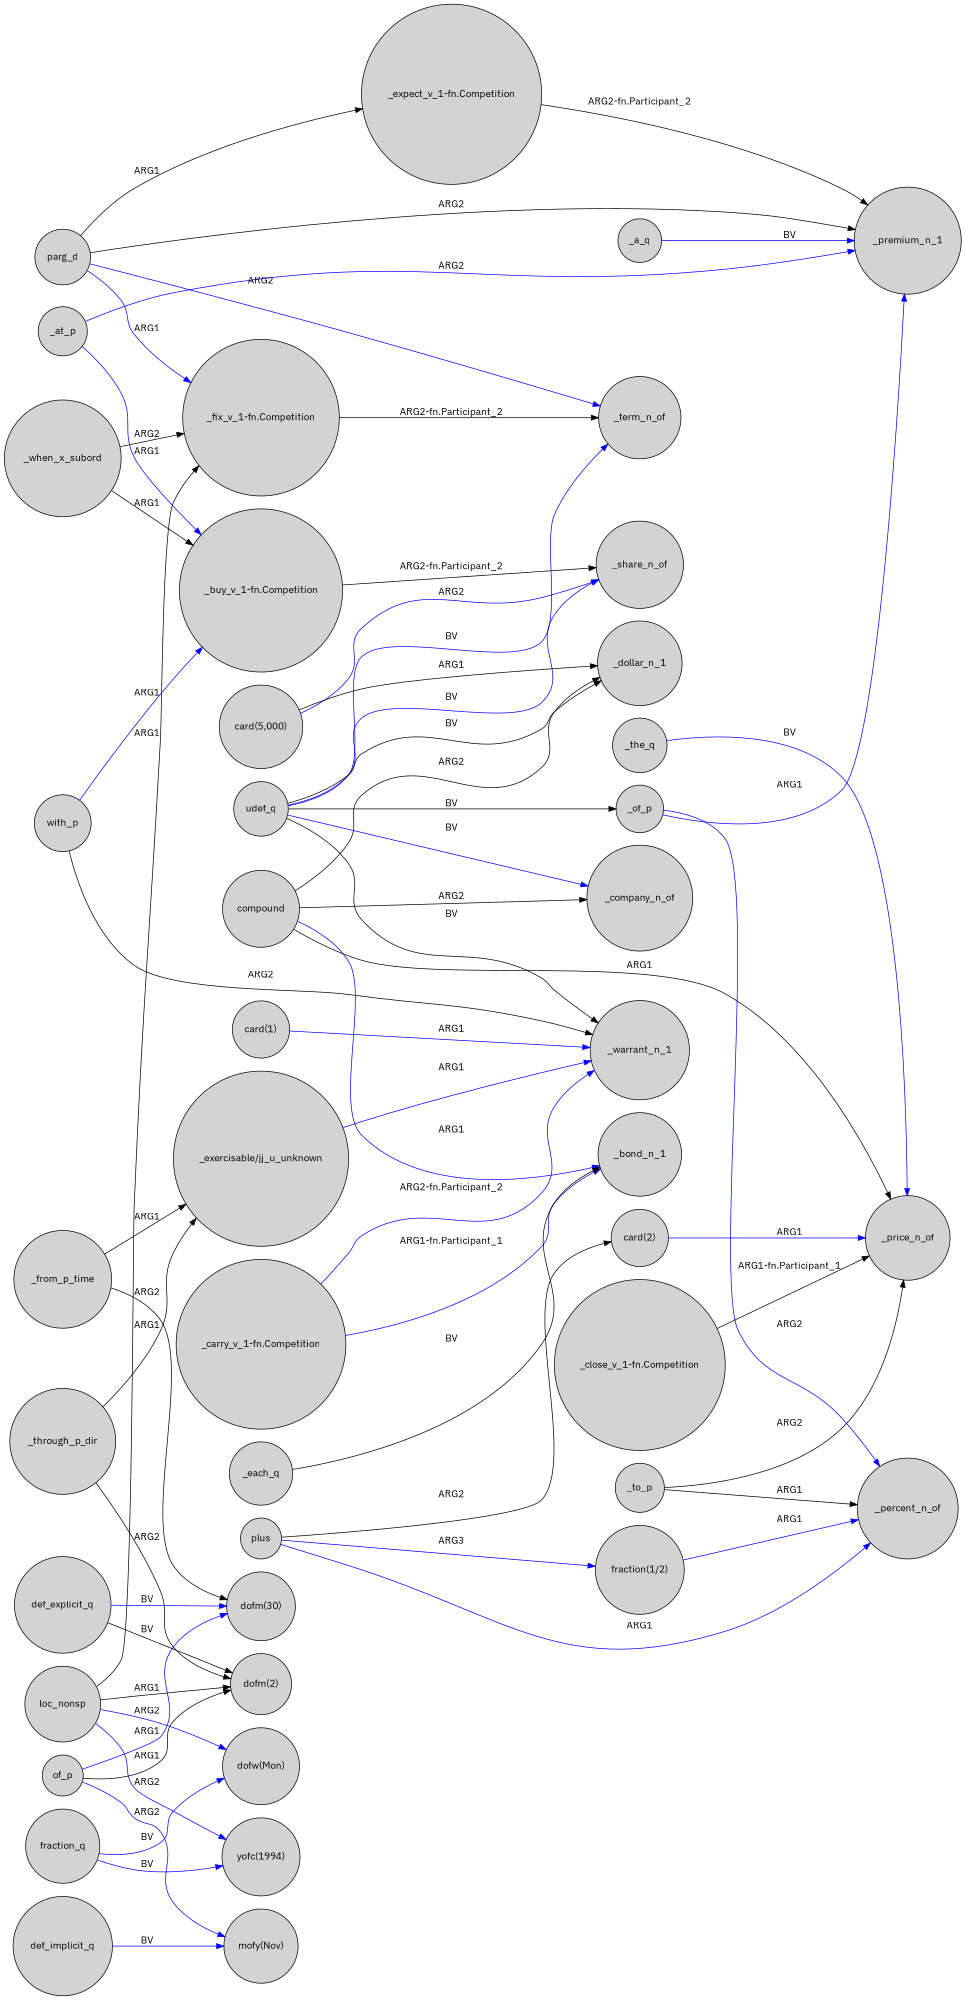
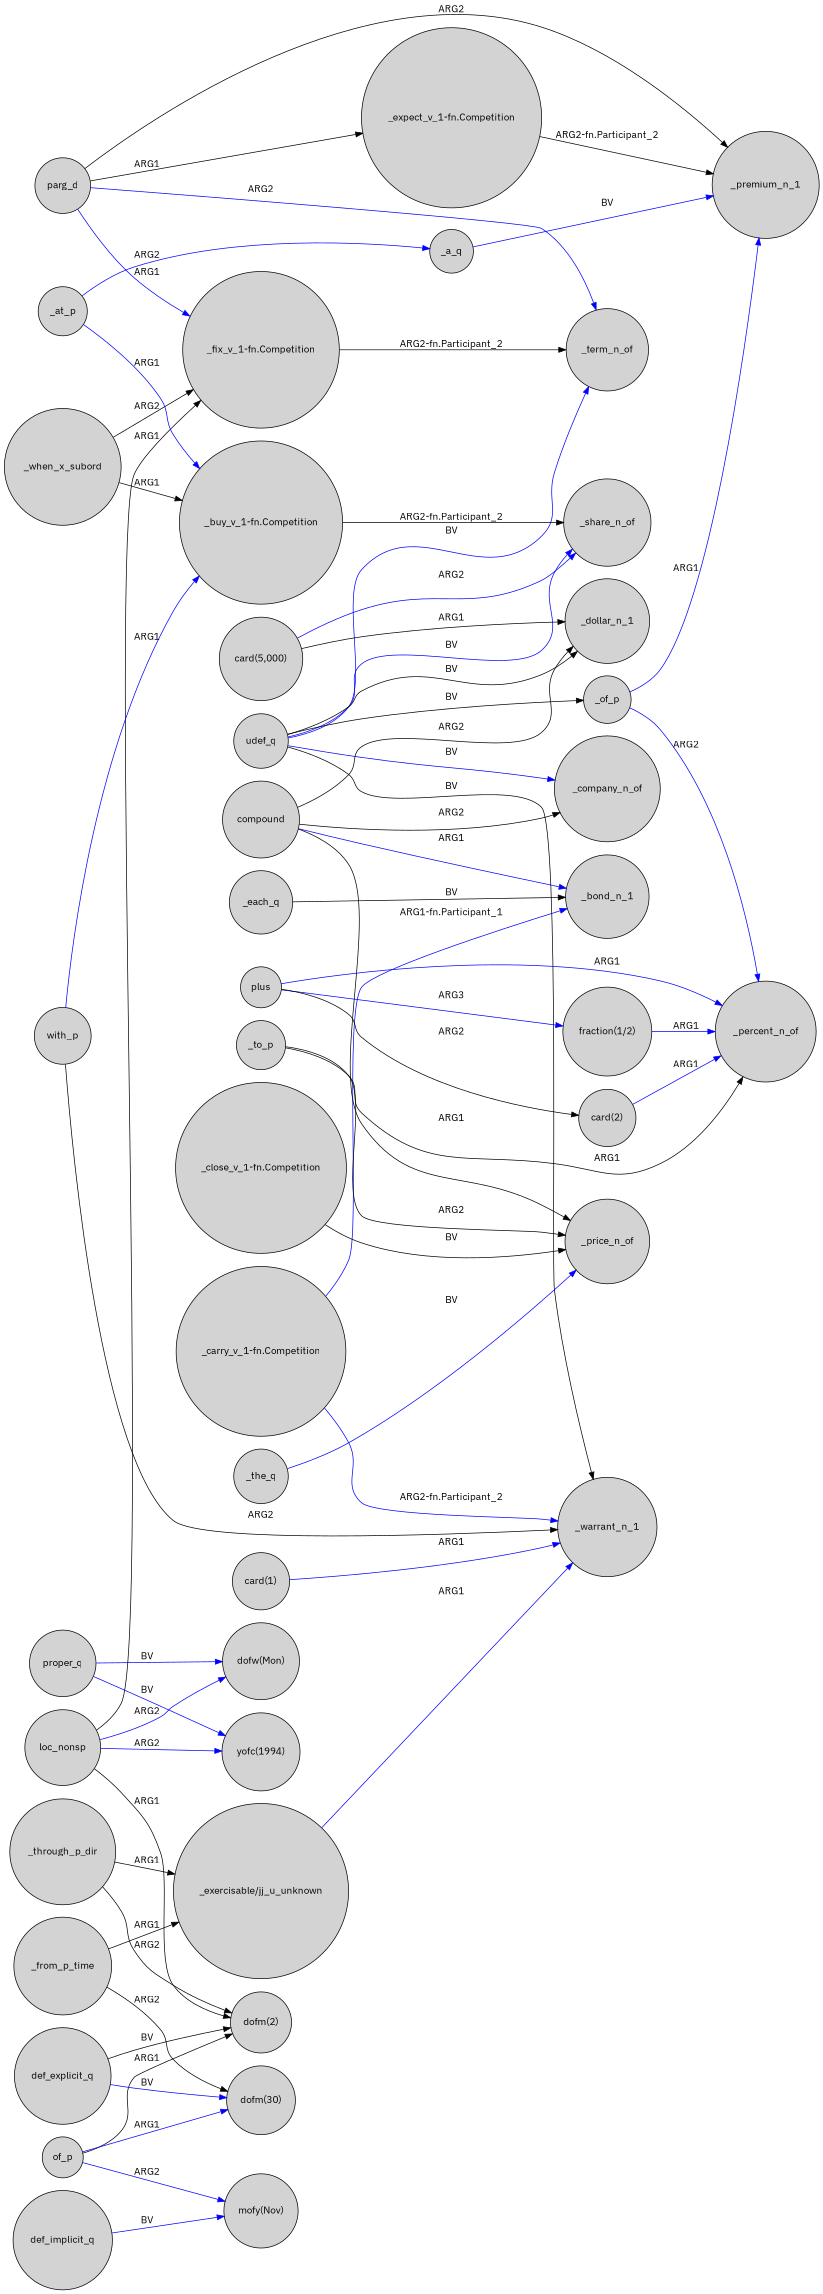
(464, 273) -> (248, 246)
(763, 1238) -> (674, 1082)
(790, 1266) -> (452, 1238)
(63, 1846) -> (63, 1663)
